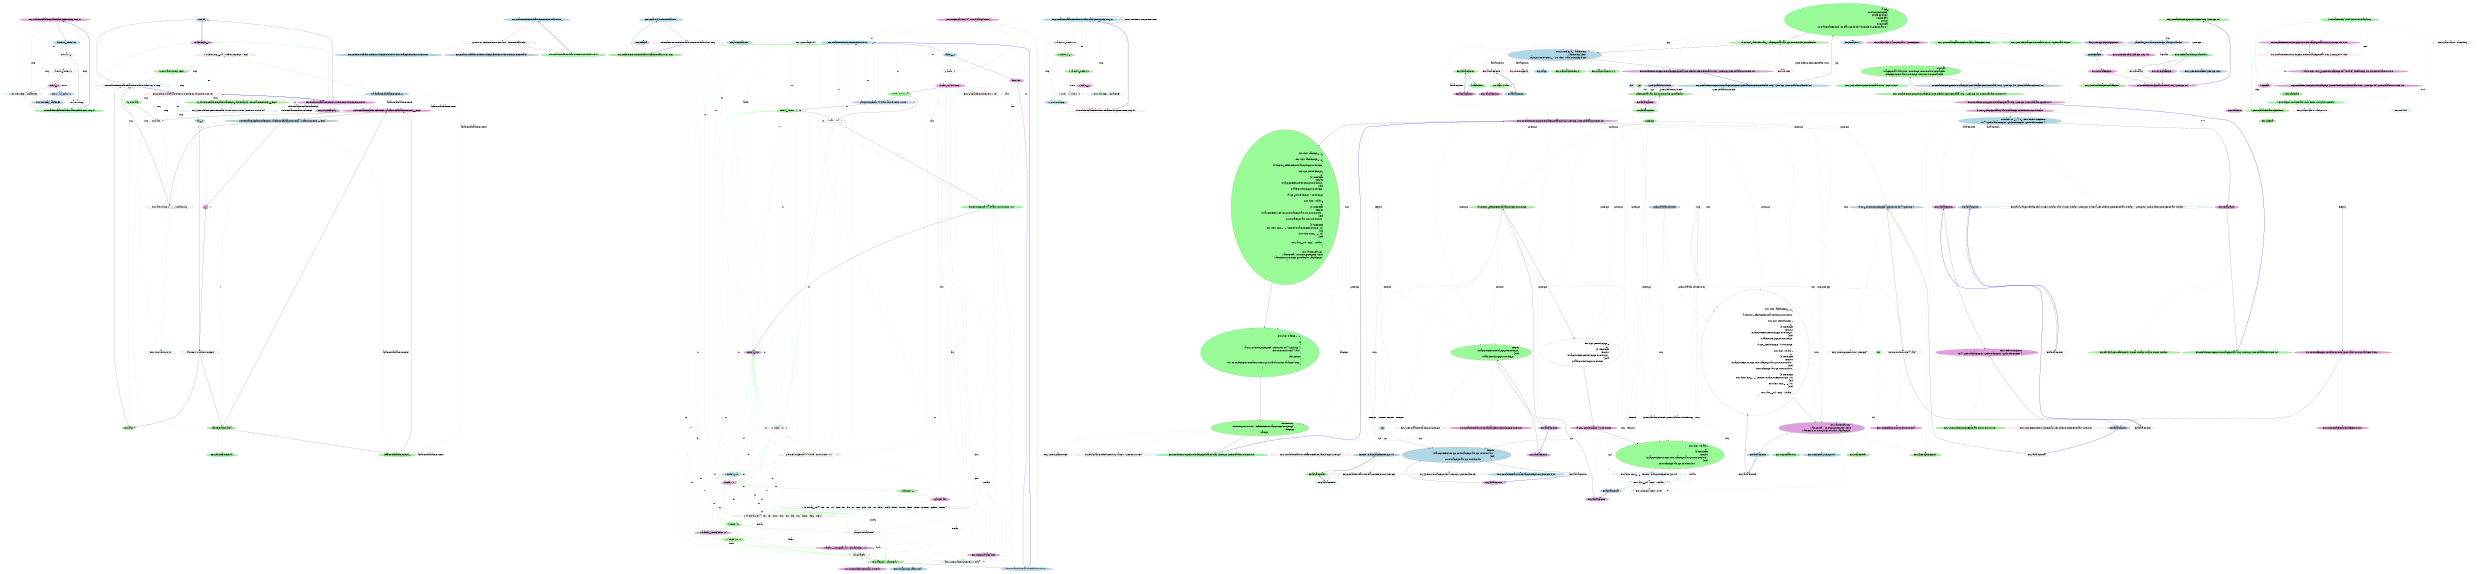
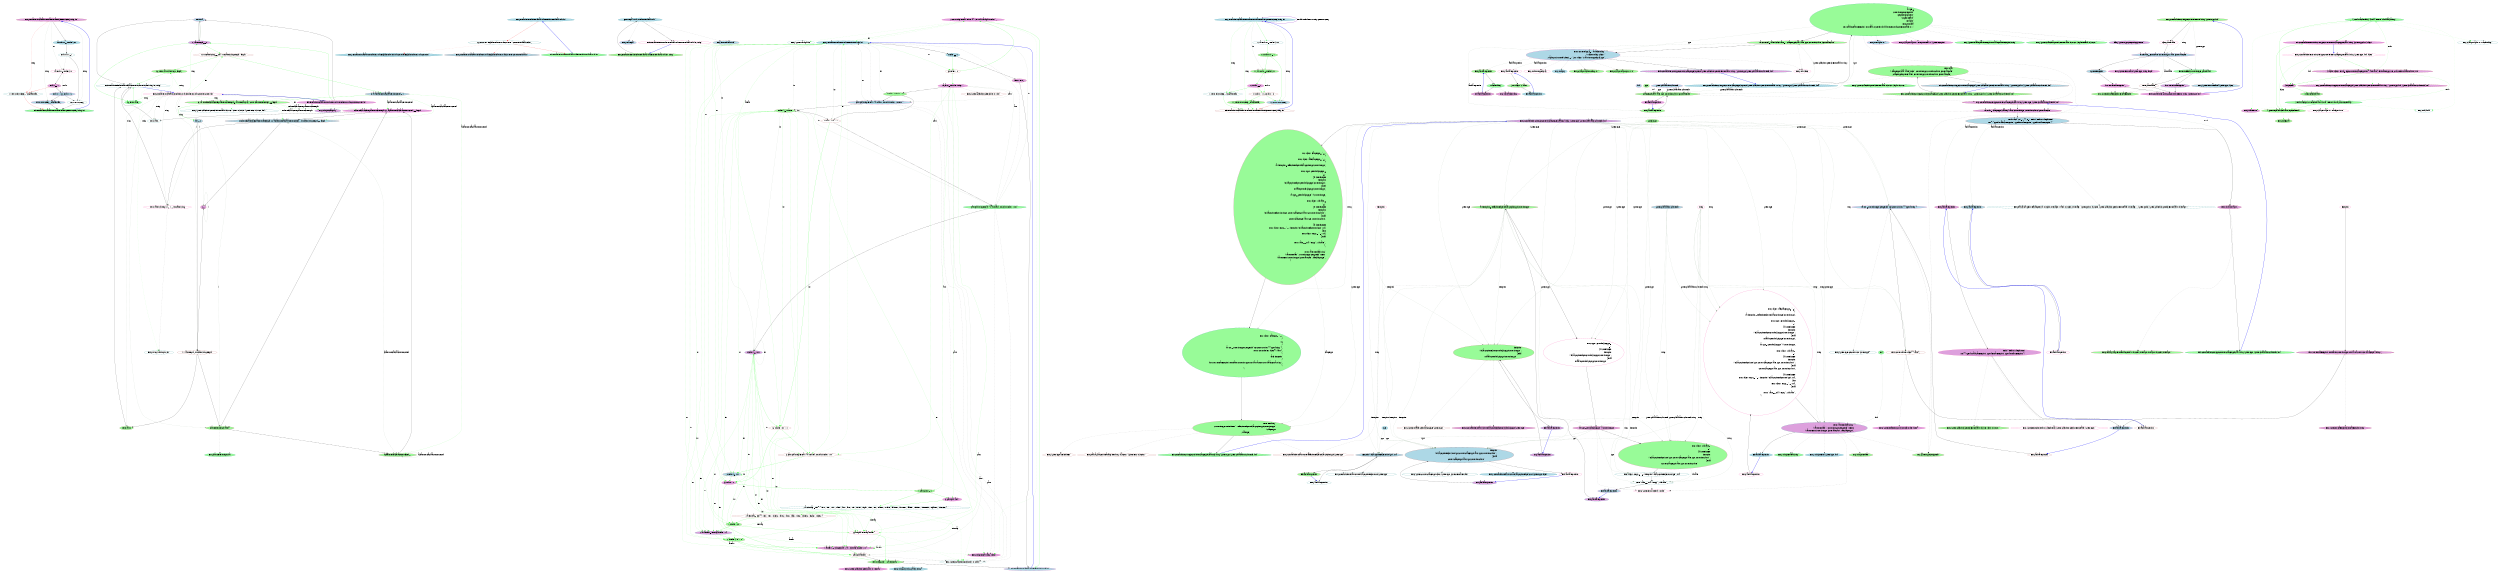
none -> (2169, 43)
(2131, 55) -> (2134, 71)
none -> (1246, 102)
(987, 483) -> (989, 483)
